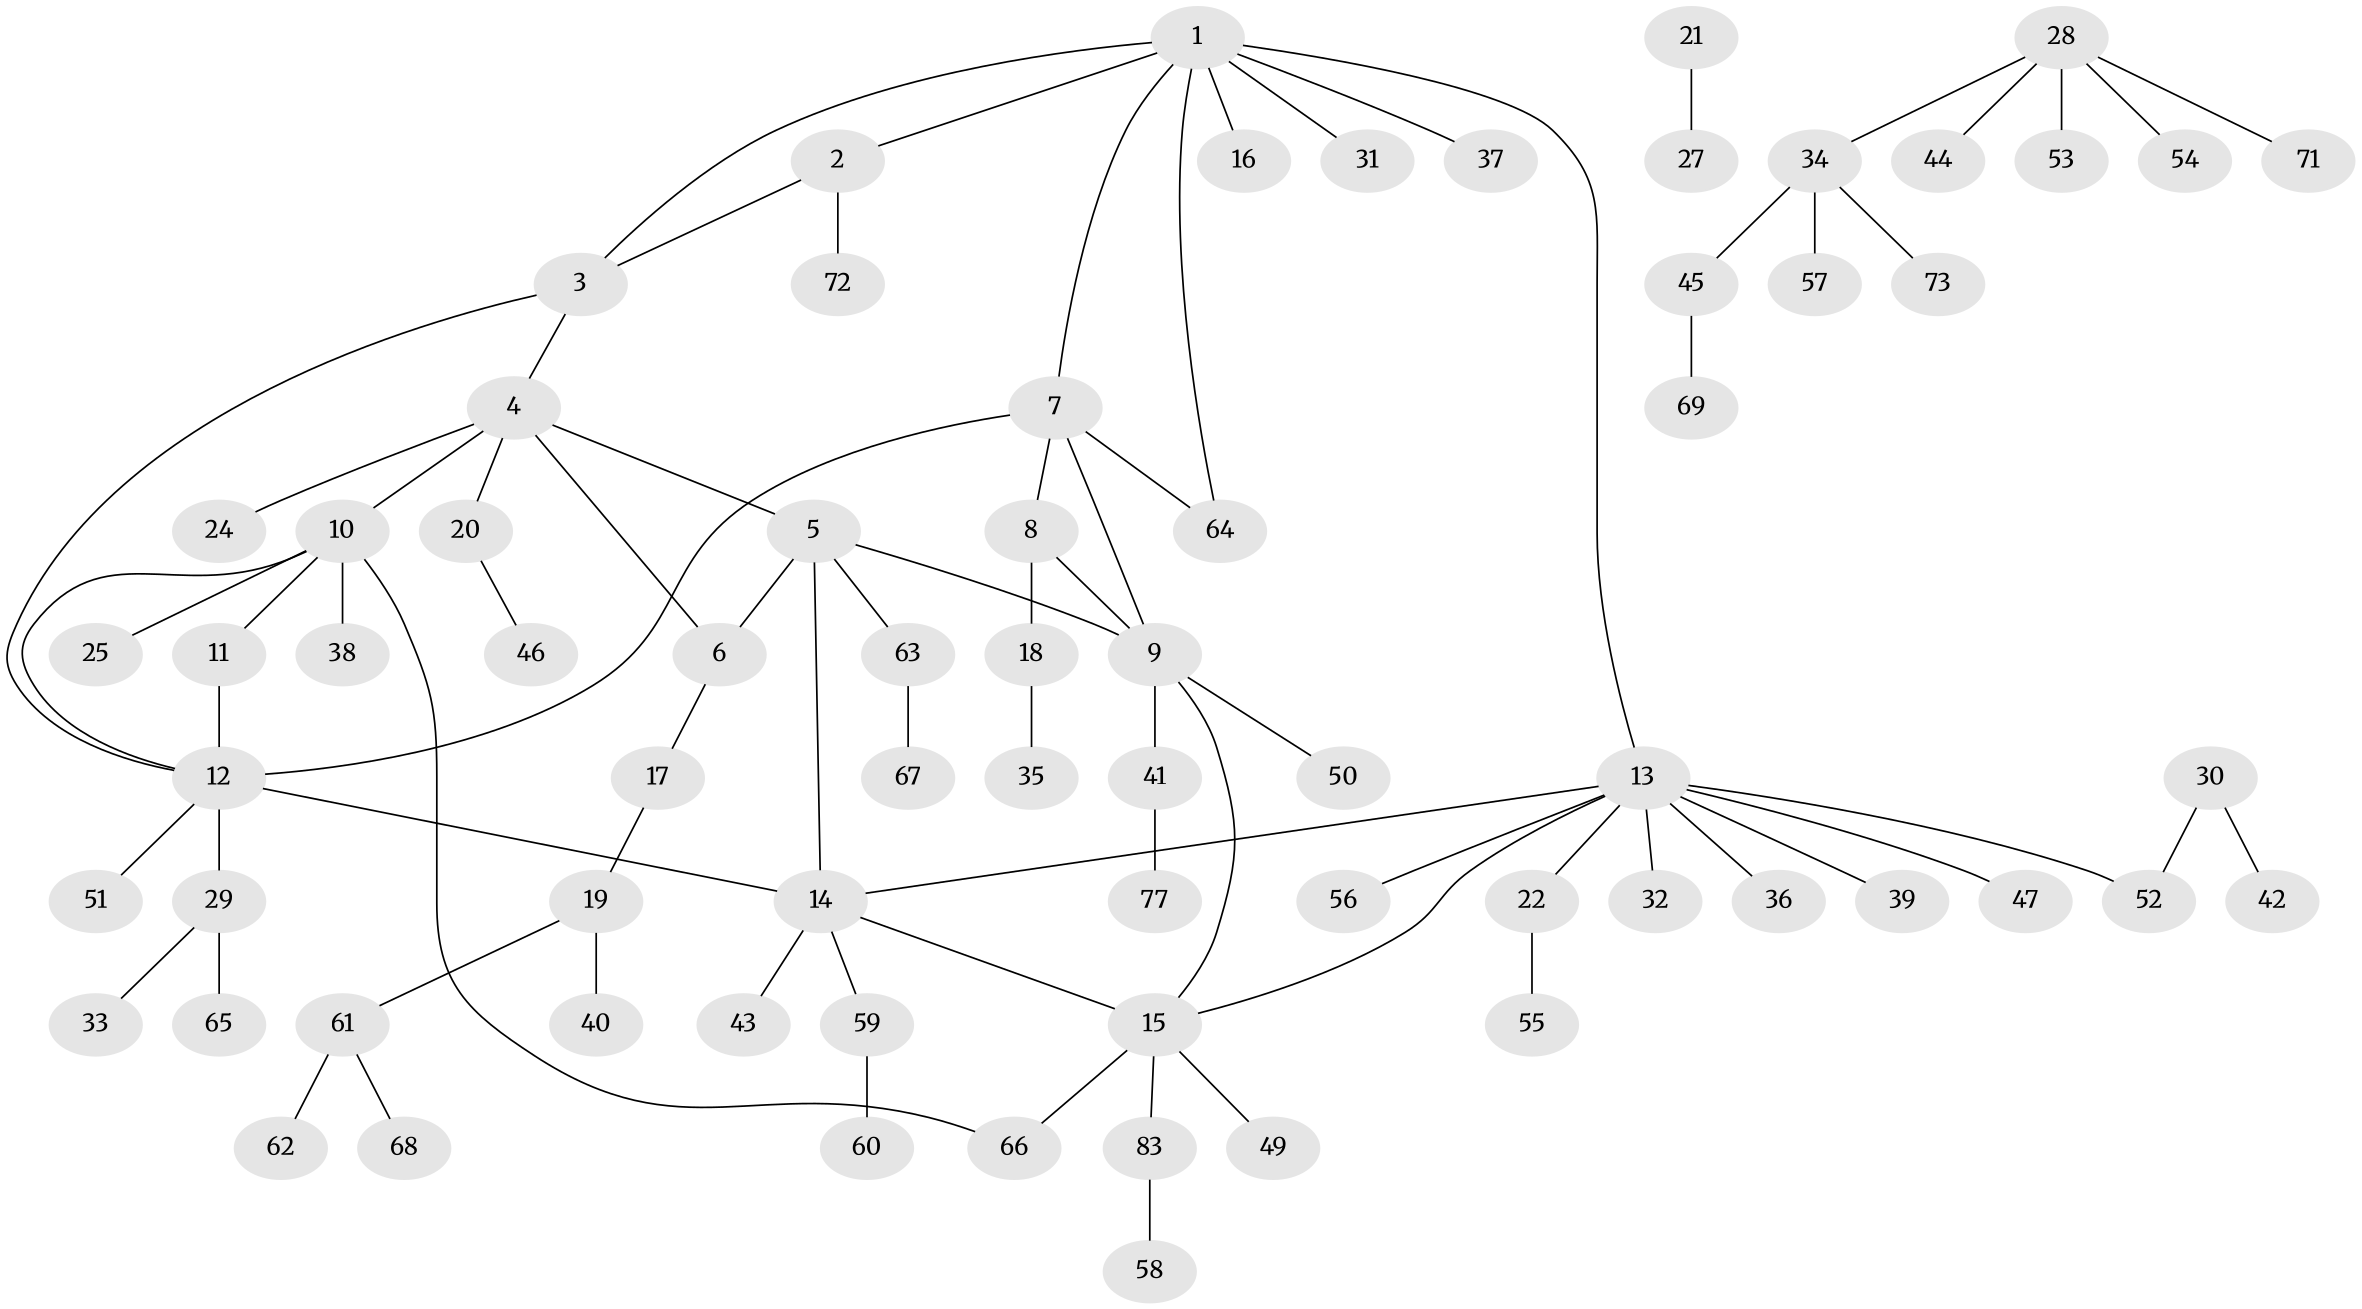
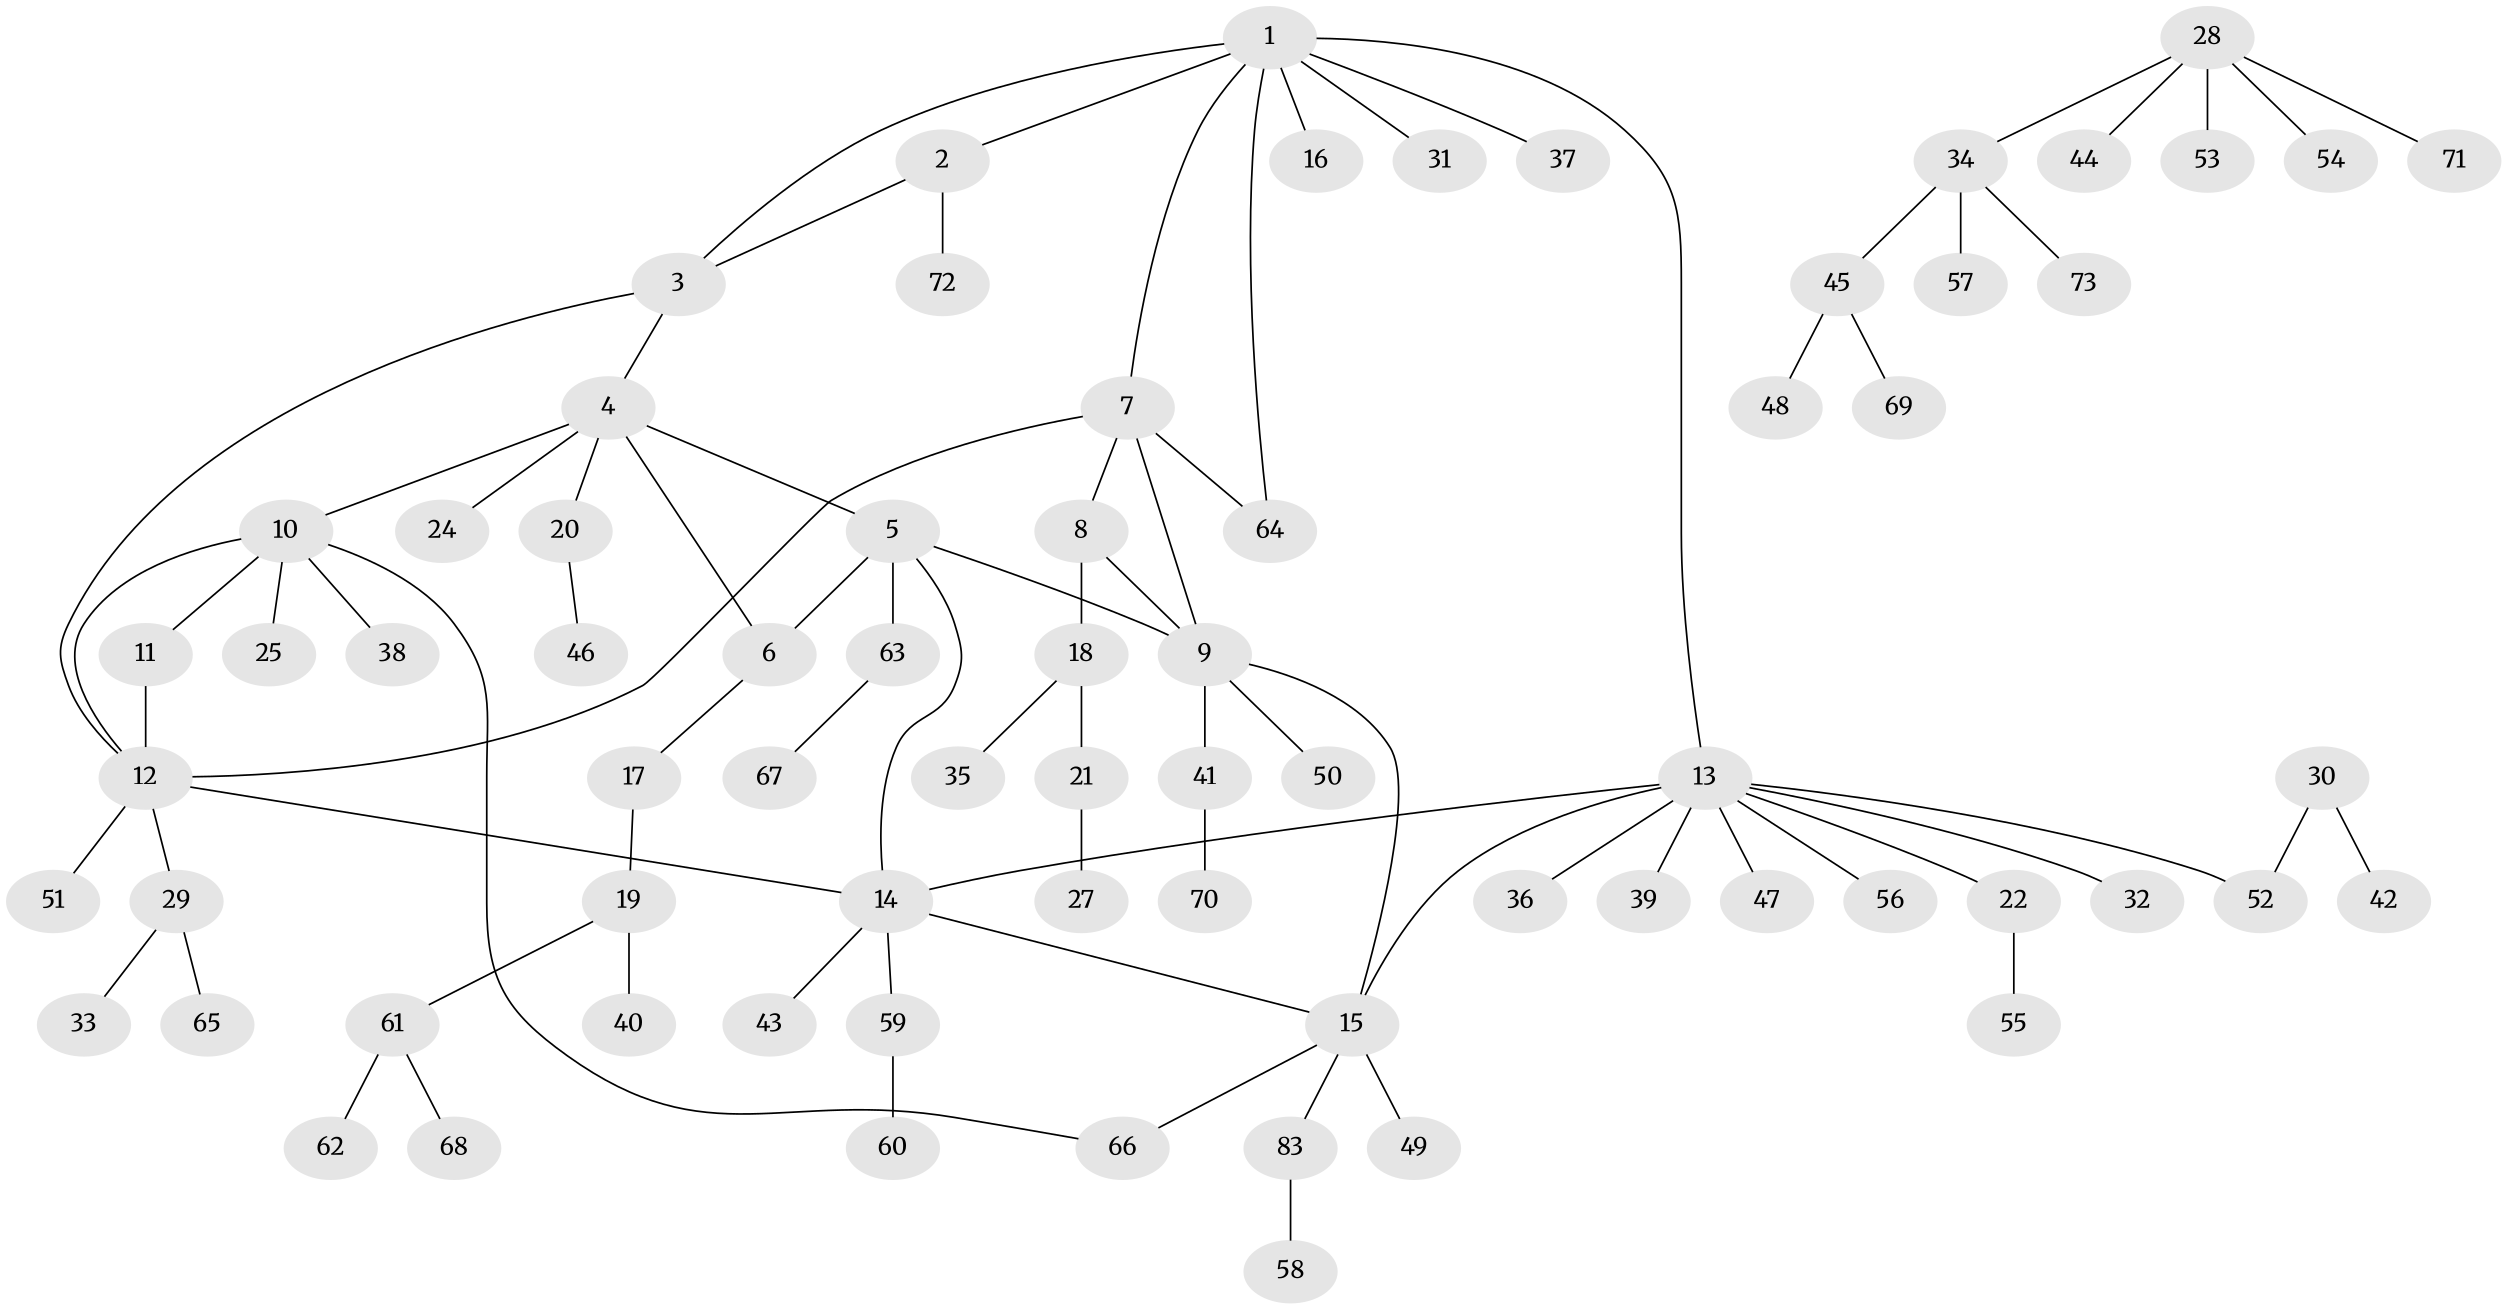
none -> (1776, 408)
none -> (1081, 717)
(1155, 902) -> (1205, 902)
